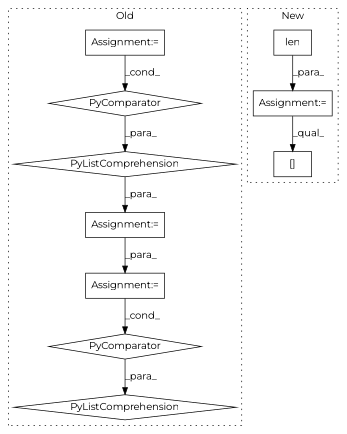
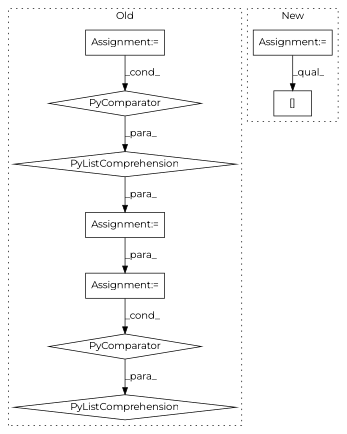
(293, 43) -> none
